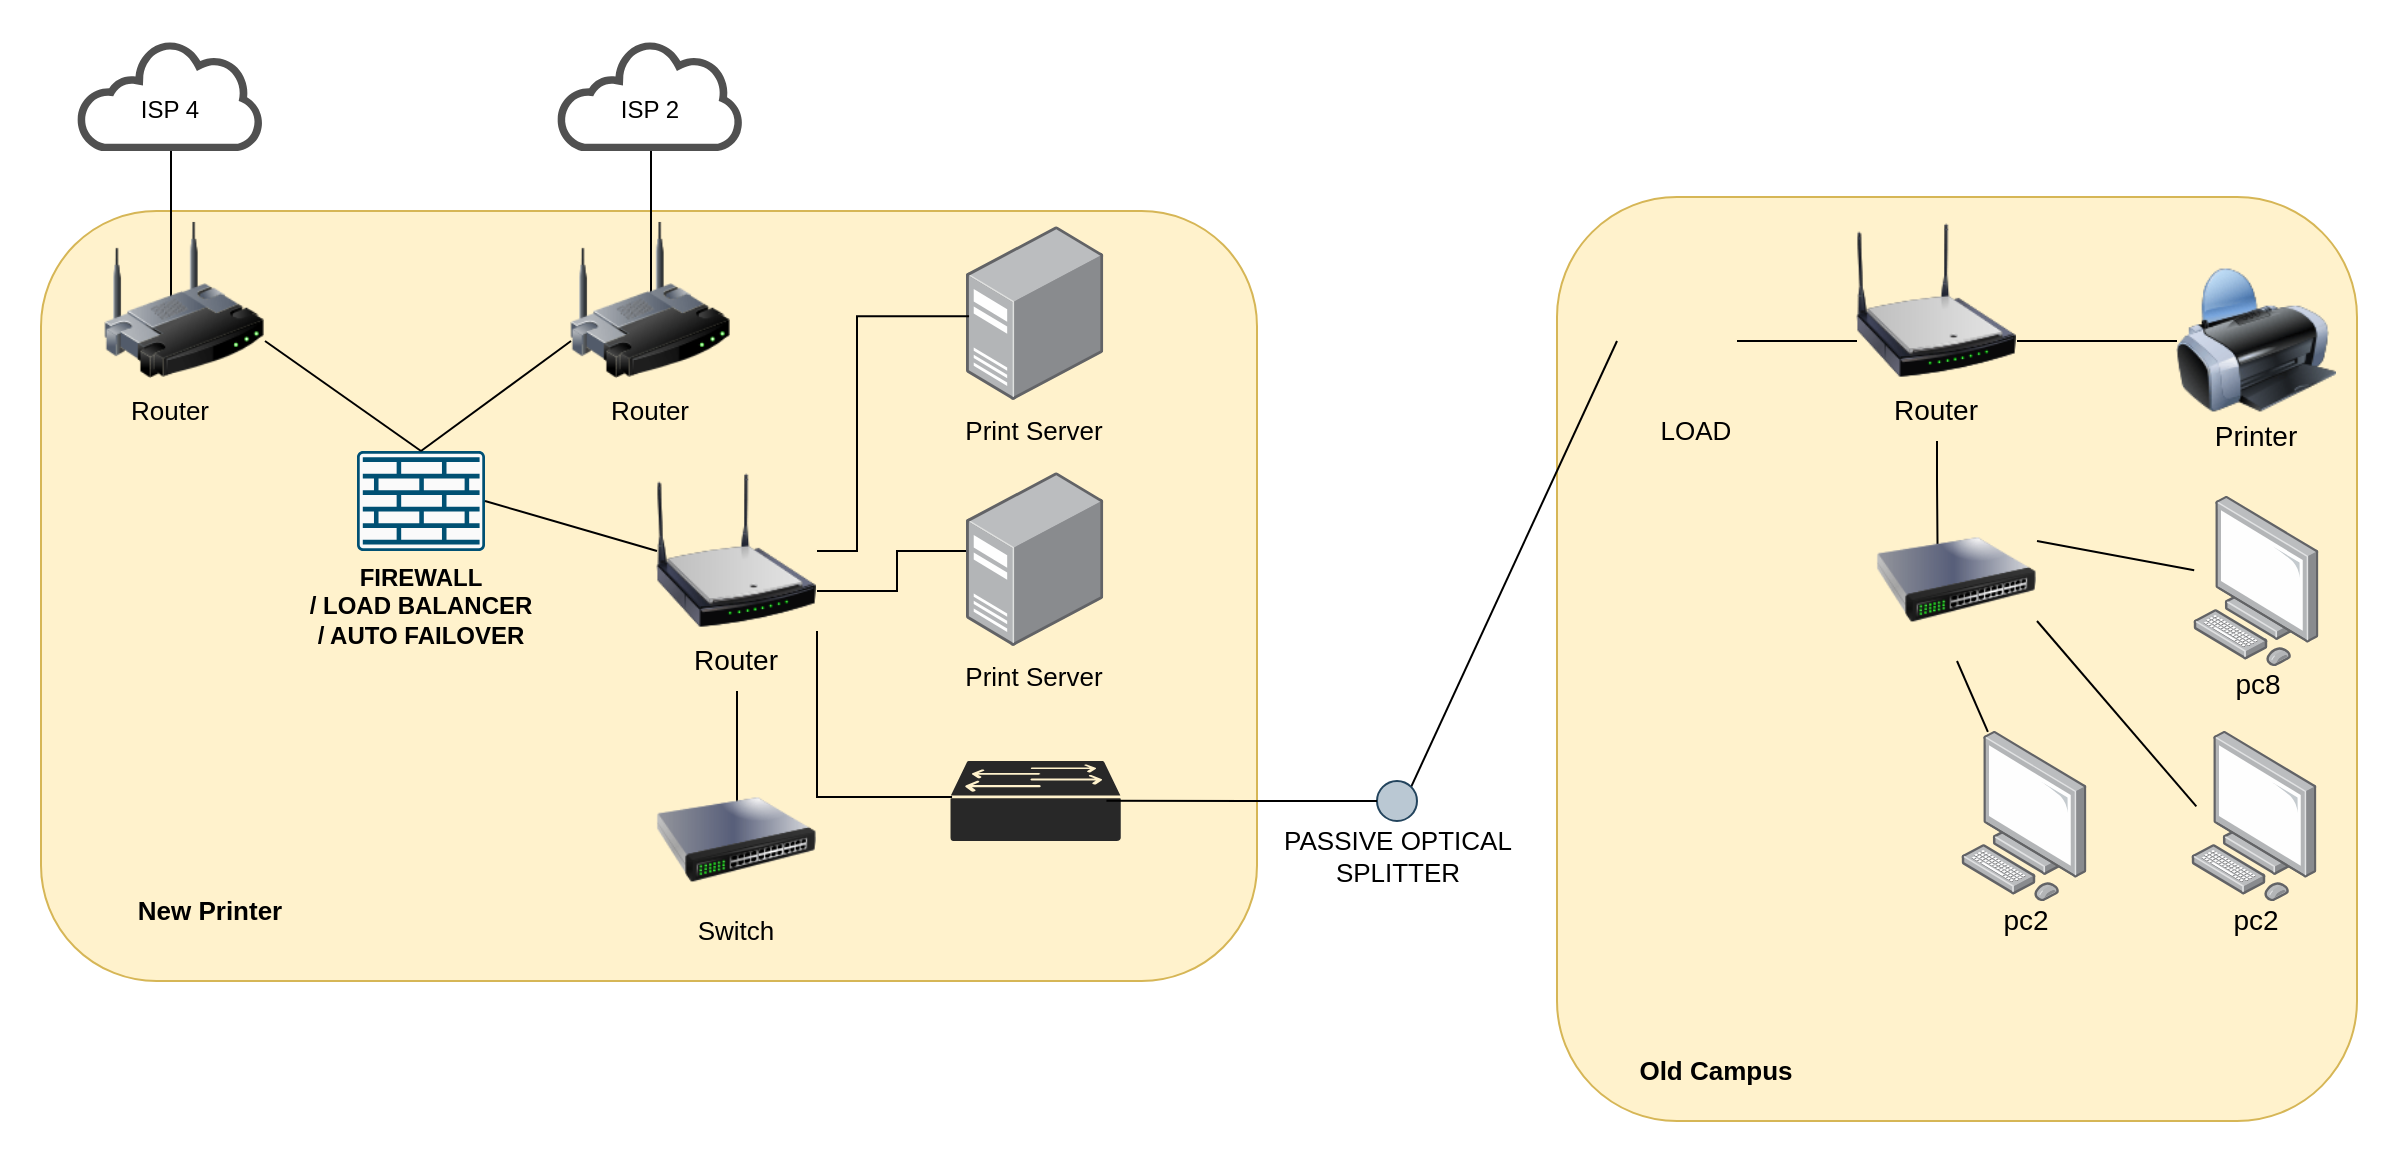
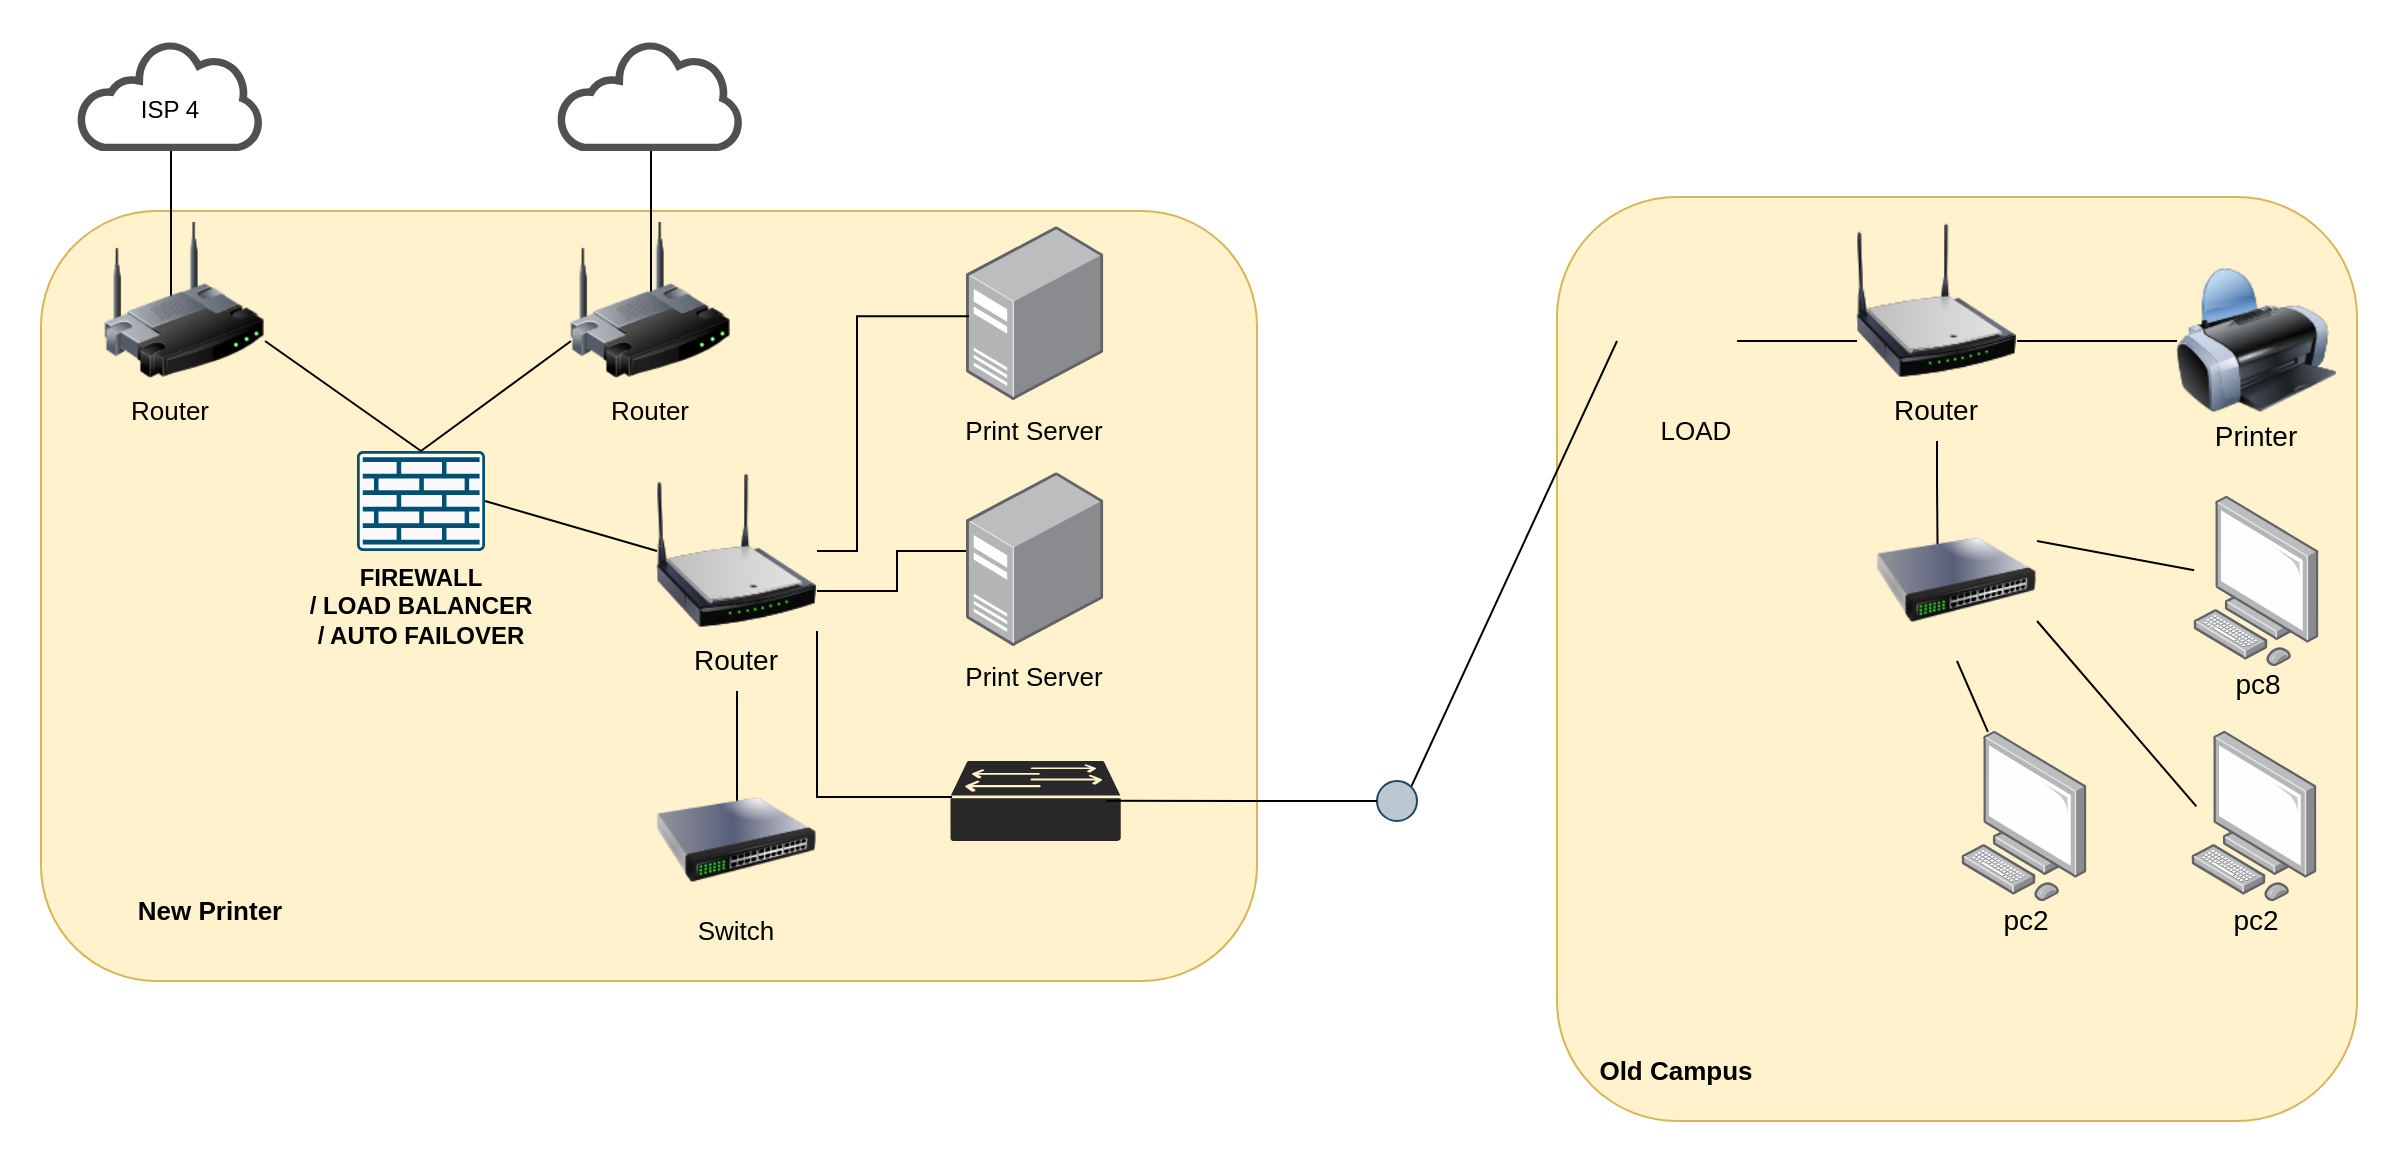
(651, 111) -> none
(1399, 857) -> none
(1717, 1071) -> (1677, 1071)
